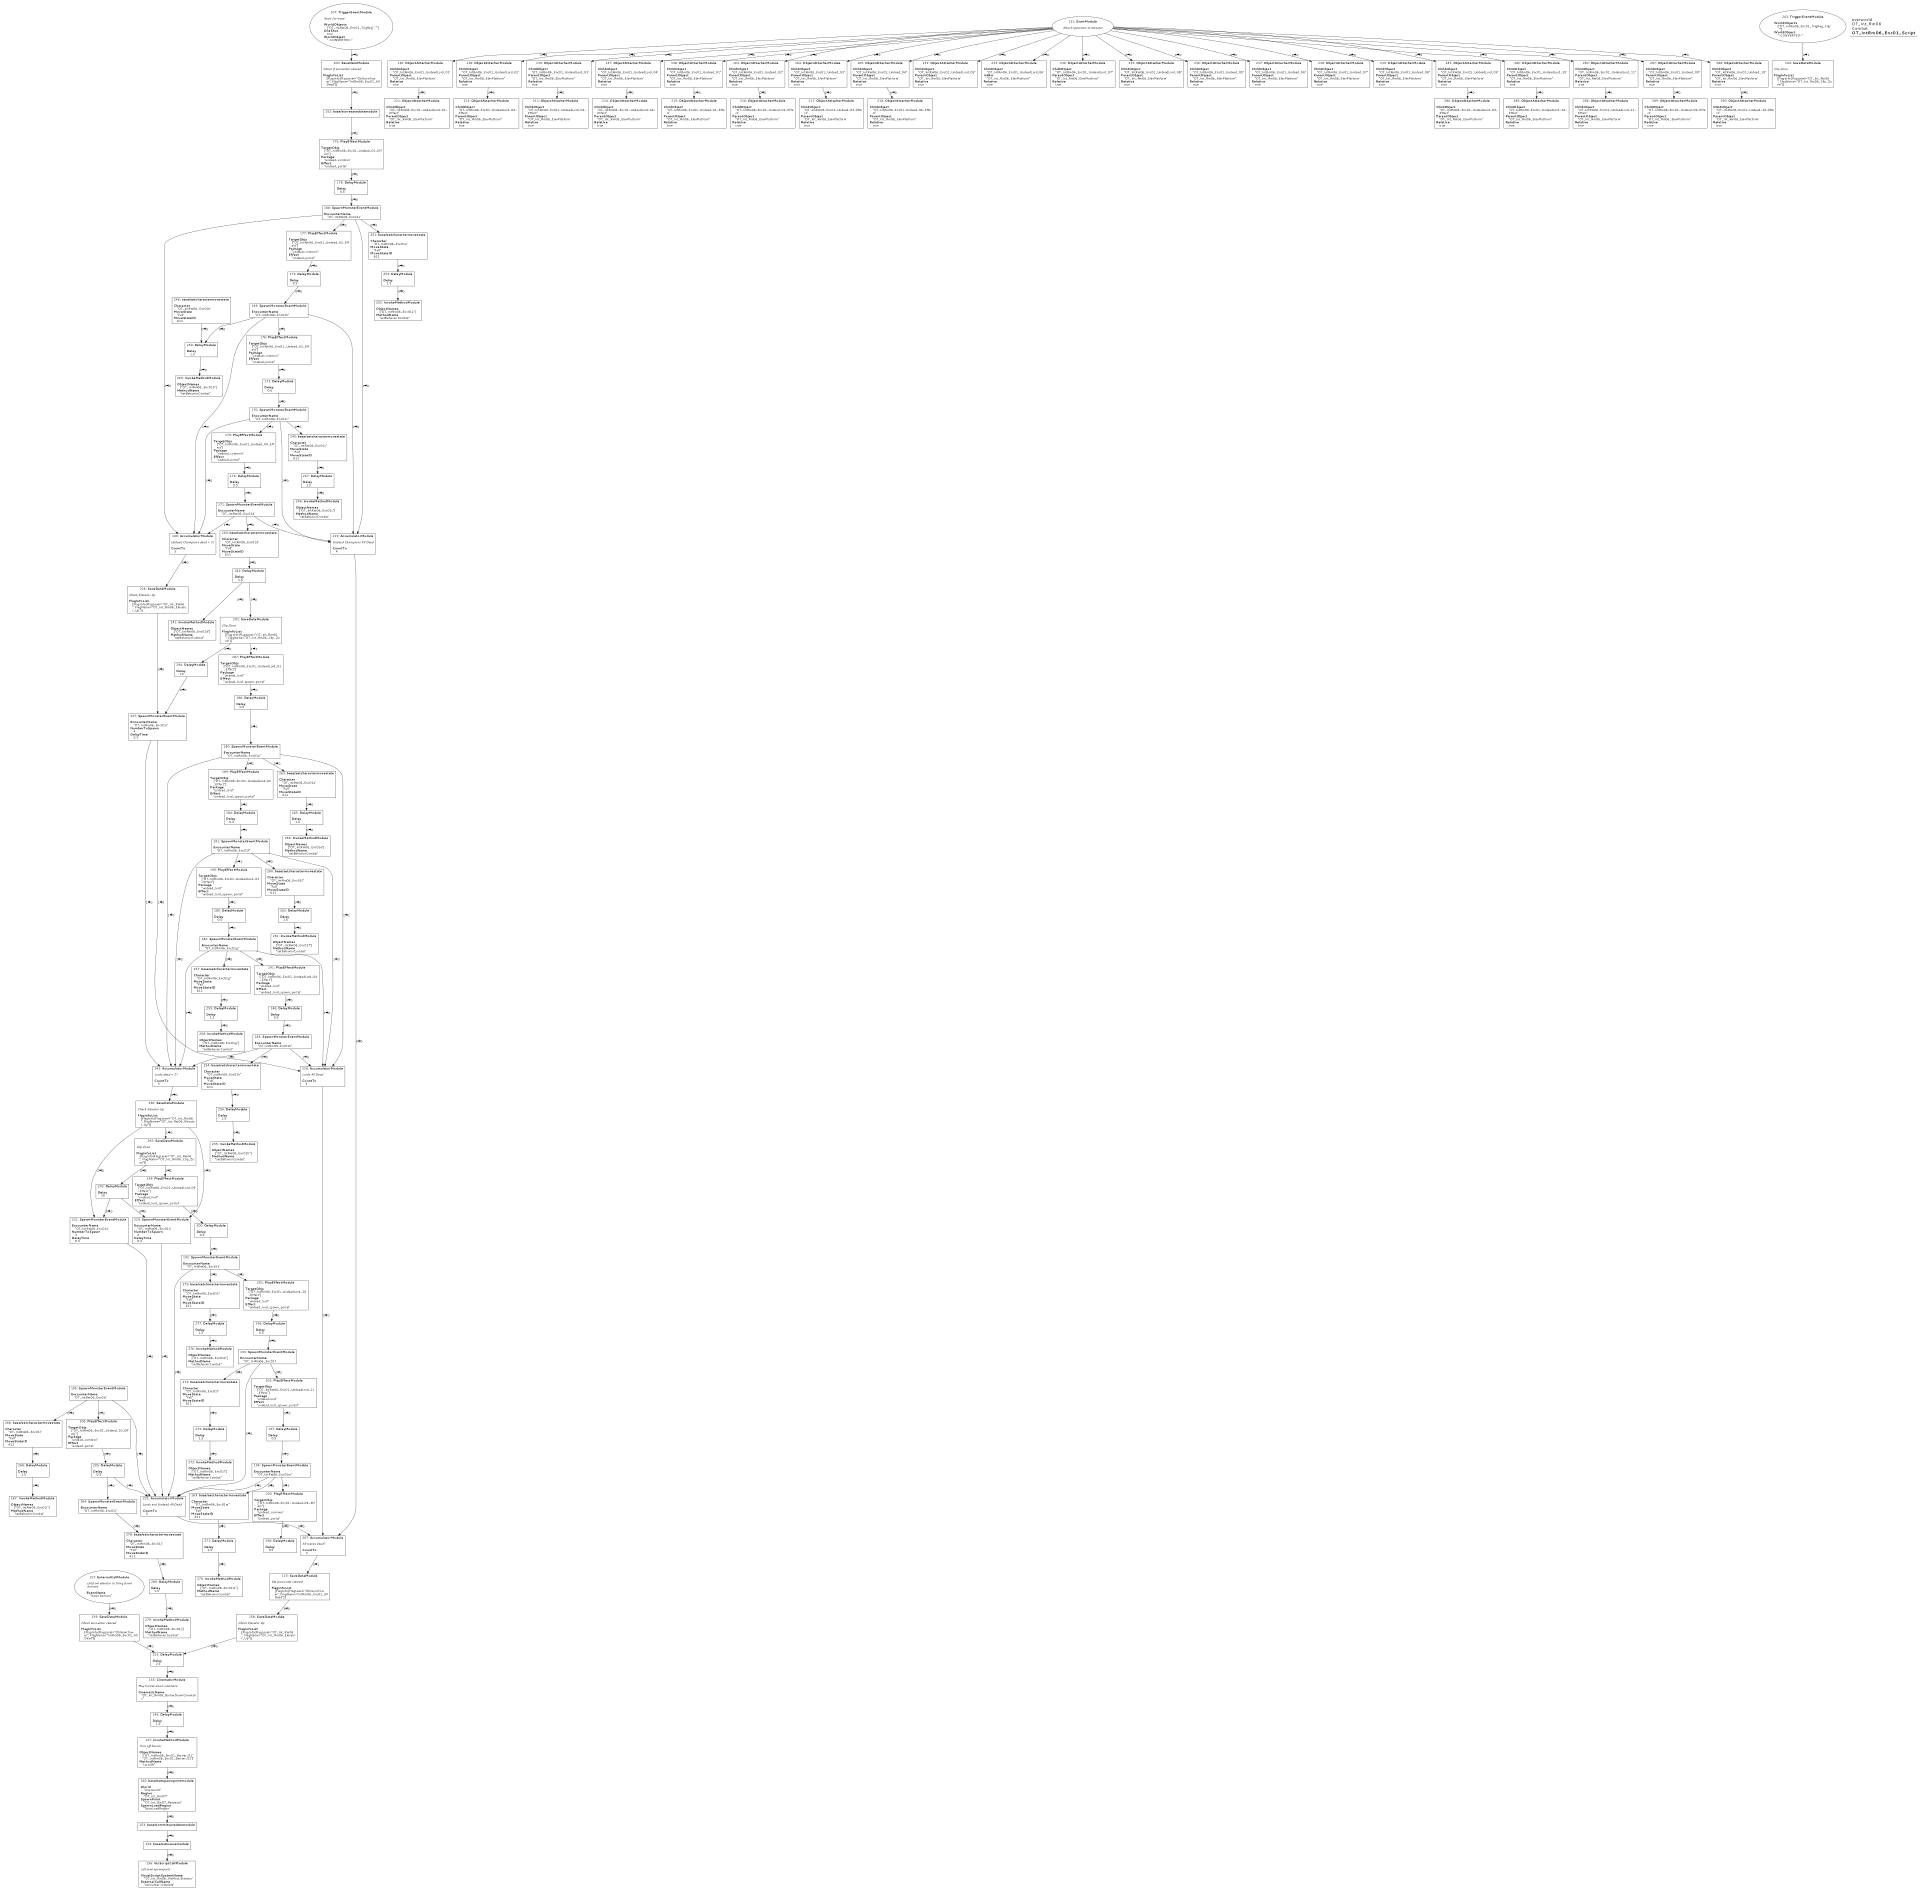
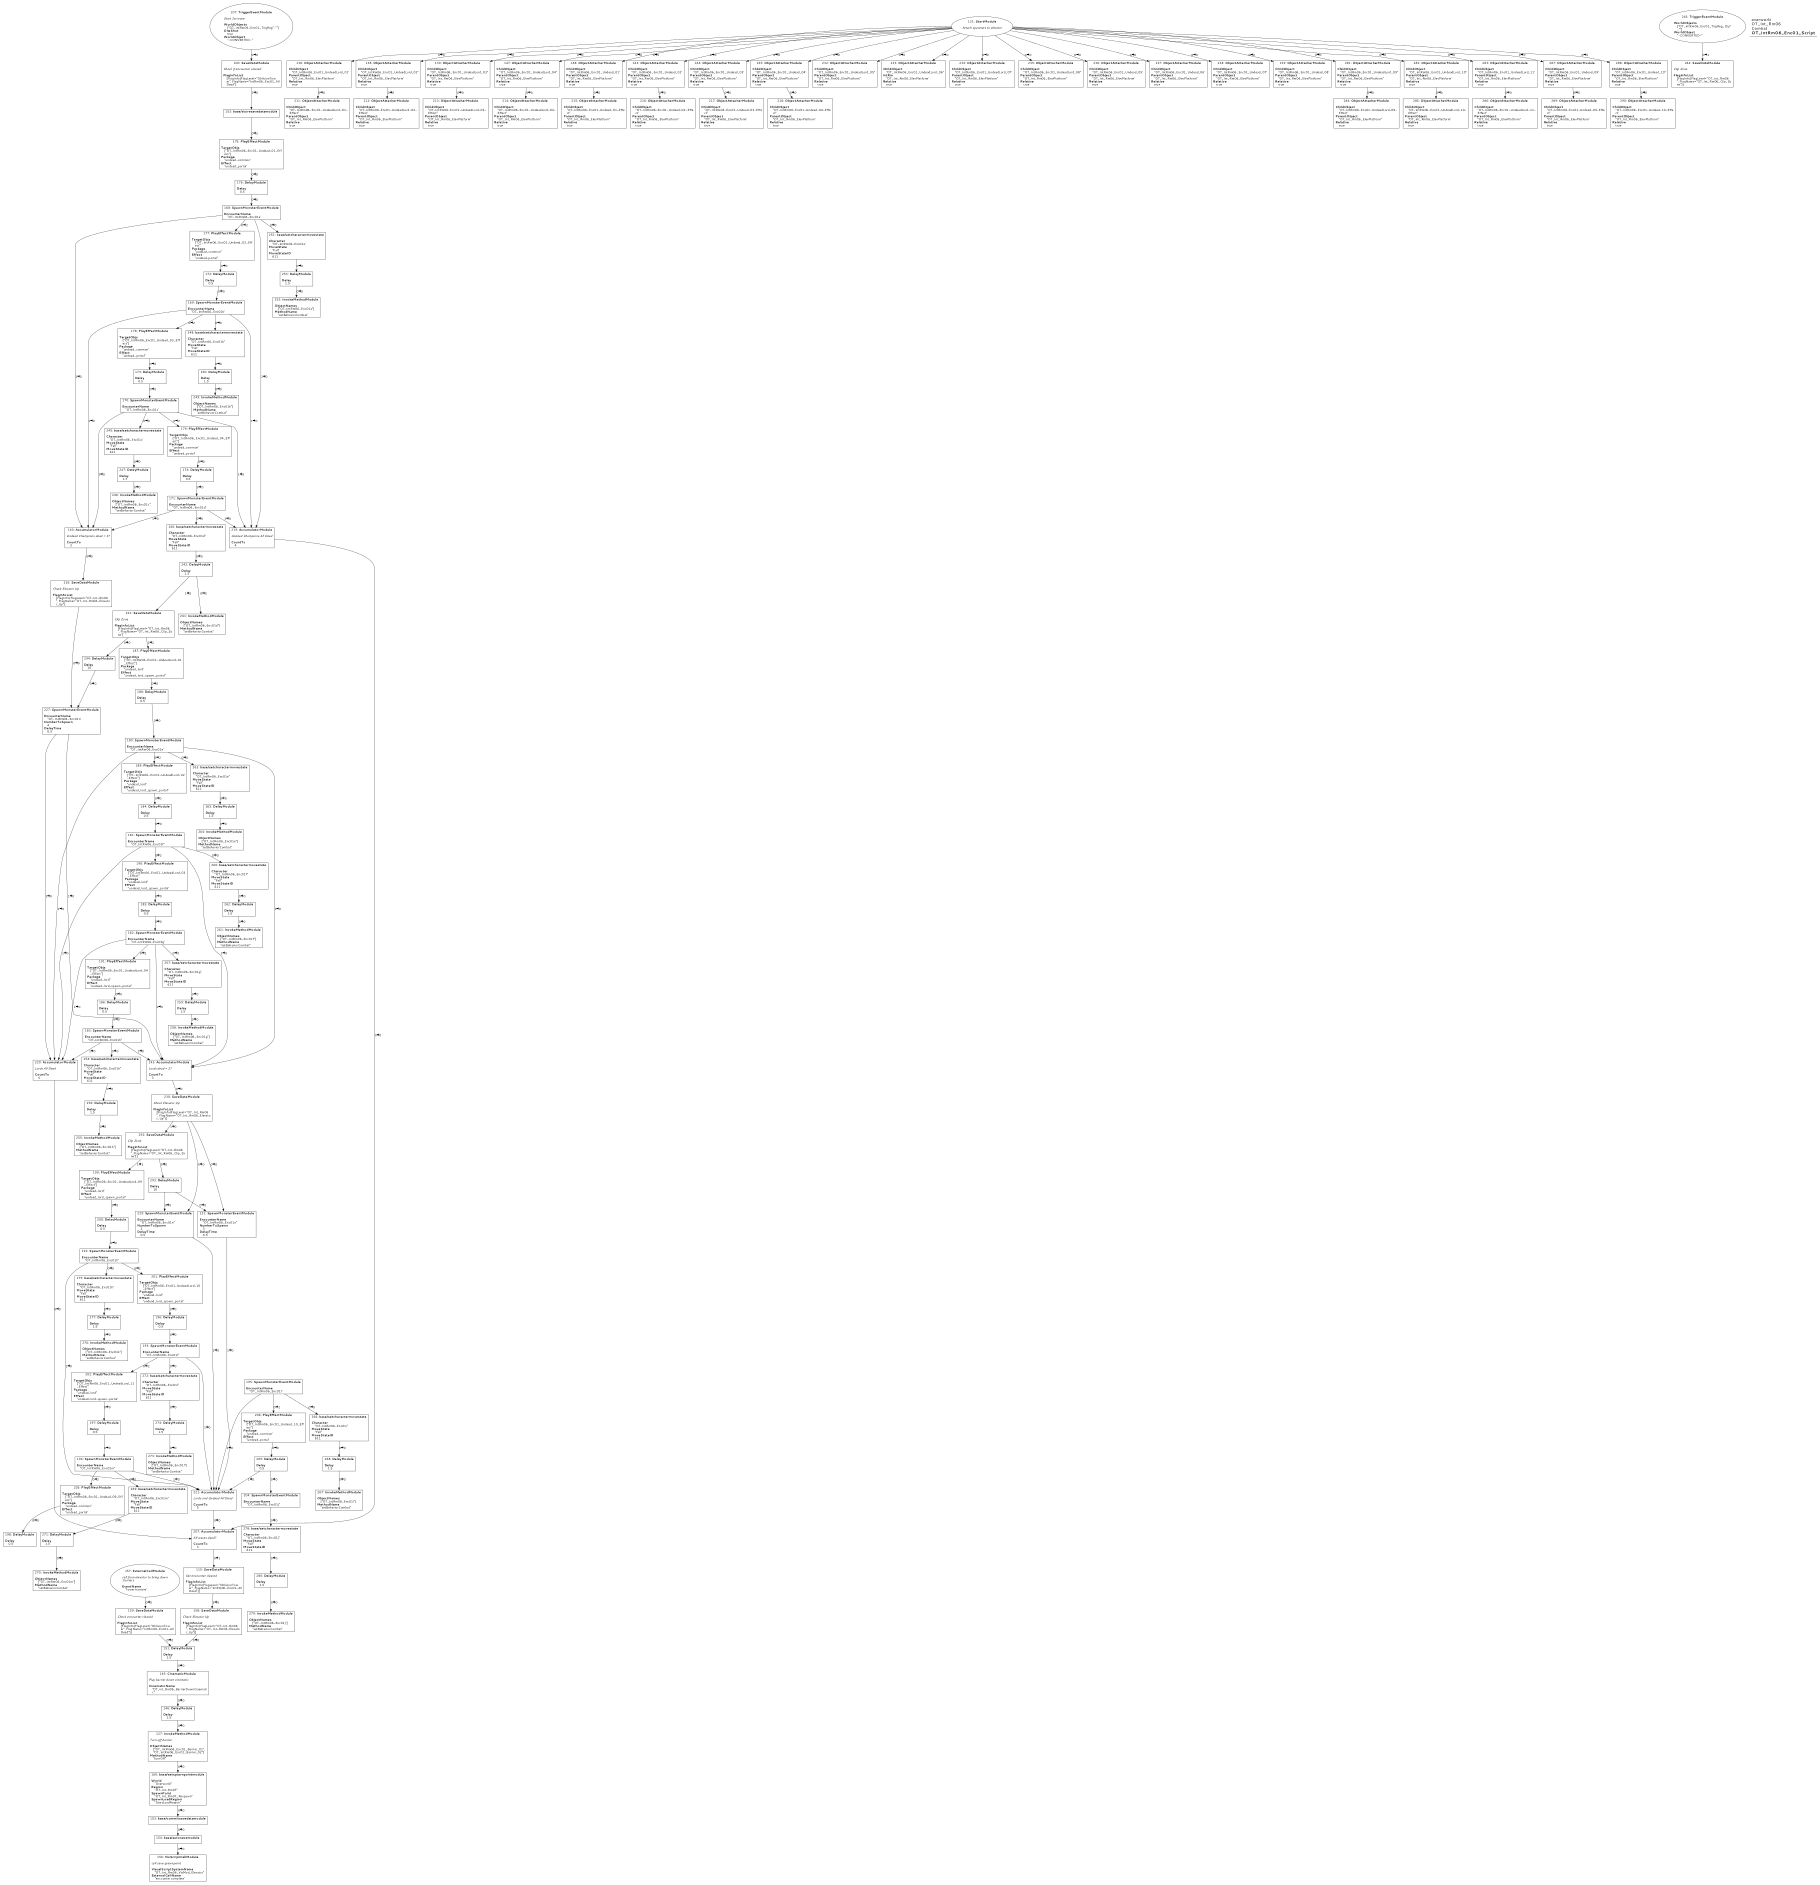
(228, 325) -> (215, 321)
